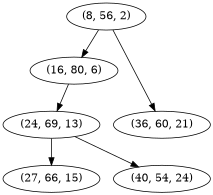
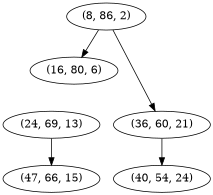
(106, 17) -> (106, 17)
(64, 94) -> none
(103, 150) -> (162, 148)
(51, 179) -> (51, 179)
